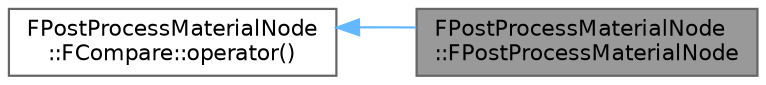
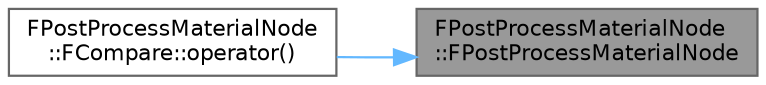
(388, 27) -> (365, 57)
